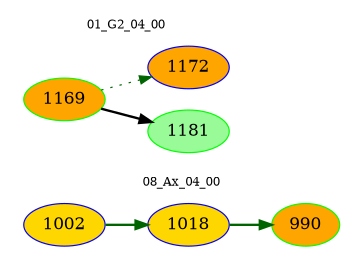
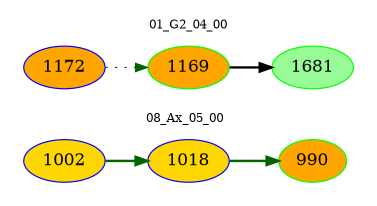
(121, 85) -> (120, 67)
(189, 131) -> (313, 67)
(182, 183) -> (185, 119)
